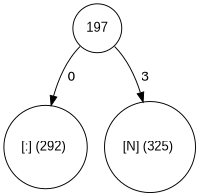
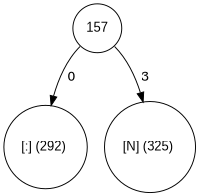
(97, 28) -> (97, 28)
